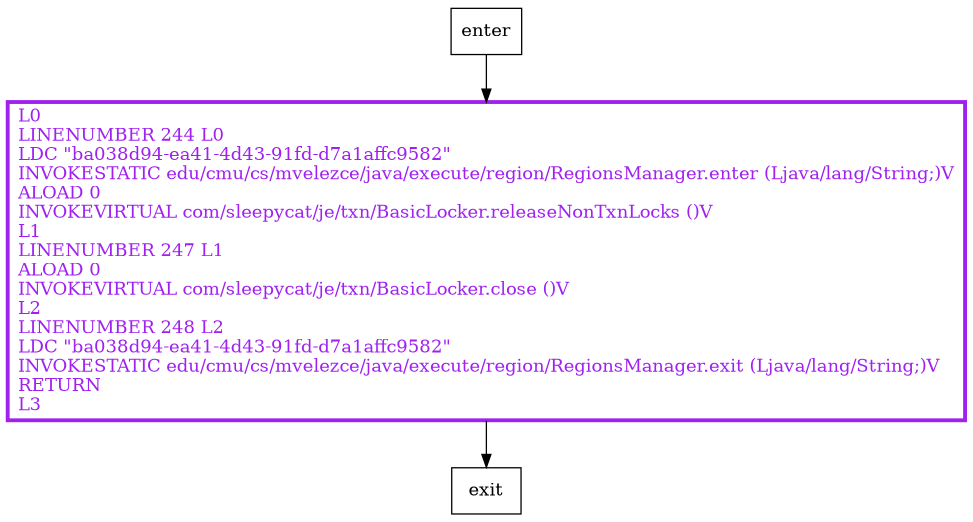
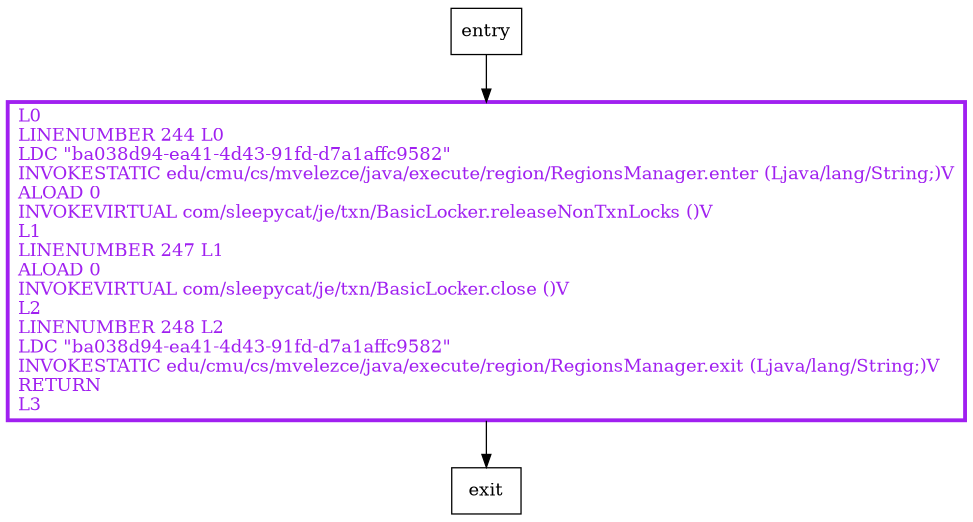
(486, 31) -> (486, 31)
